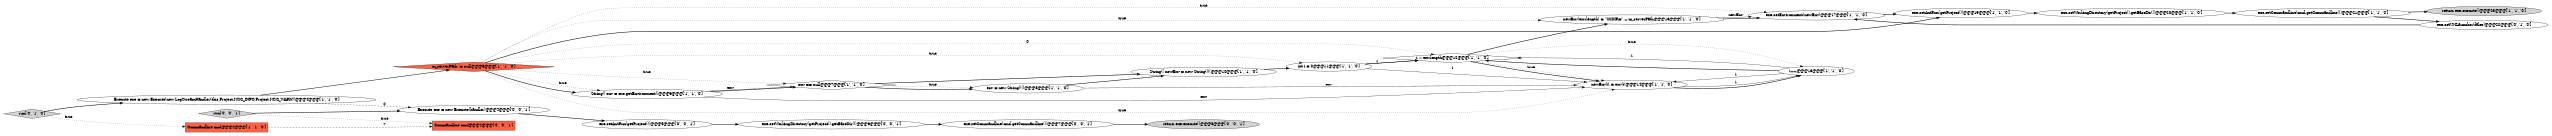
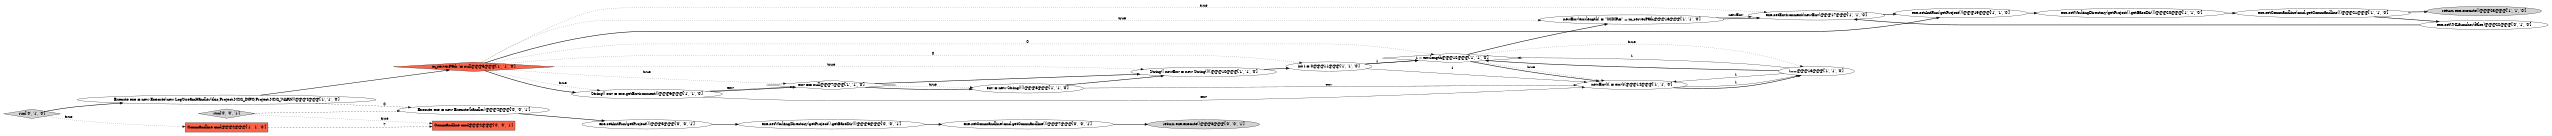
(933, 54) -> (933, 54)
(325, 112) -> (325, 112)
(1045, 113) -> (848, 67)
